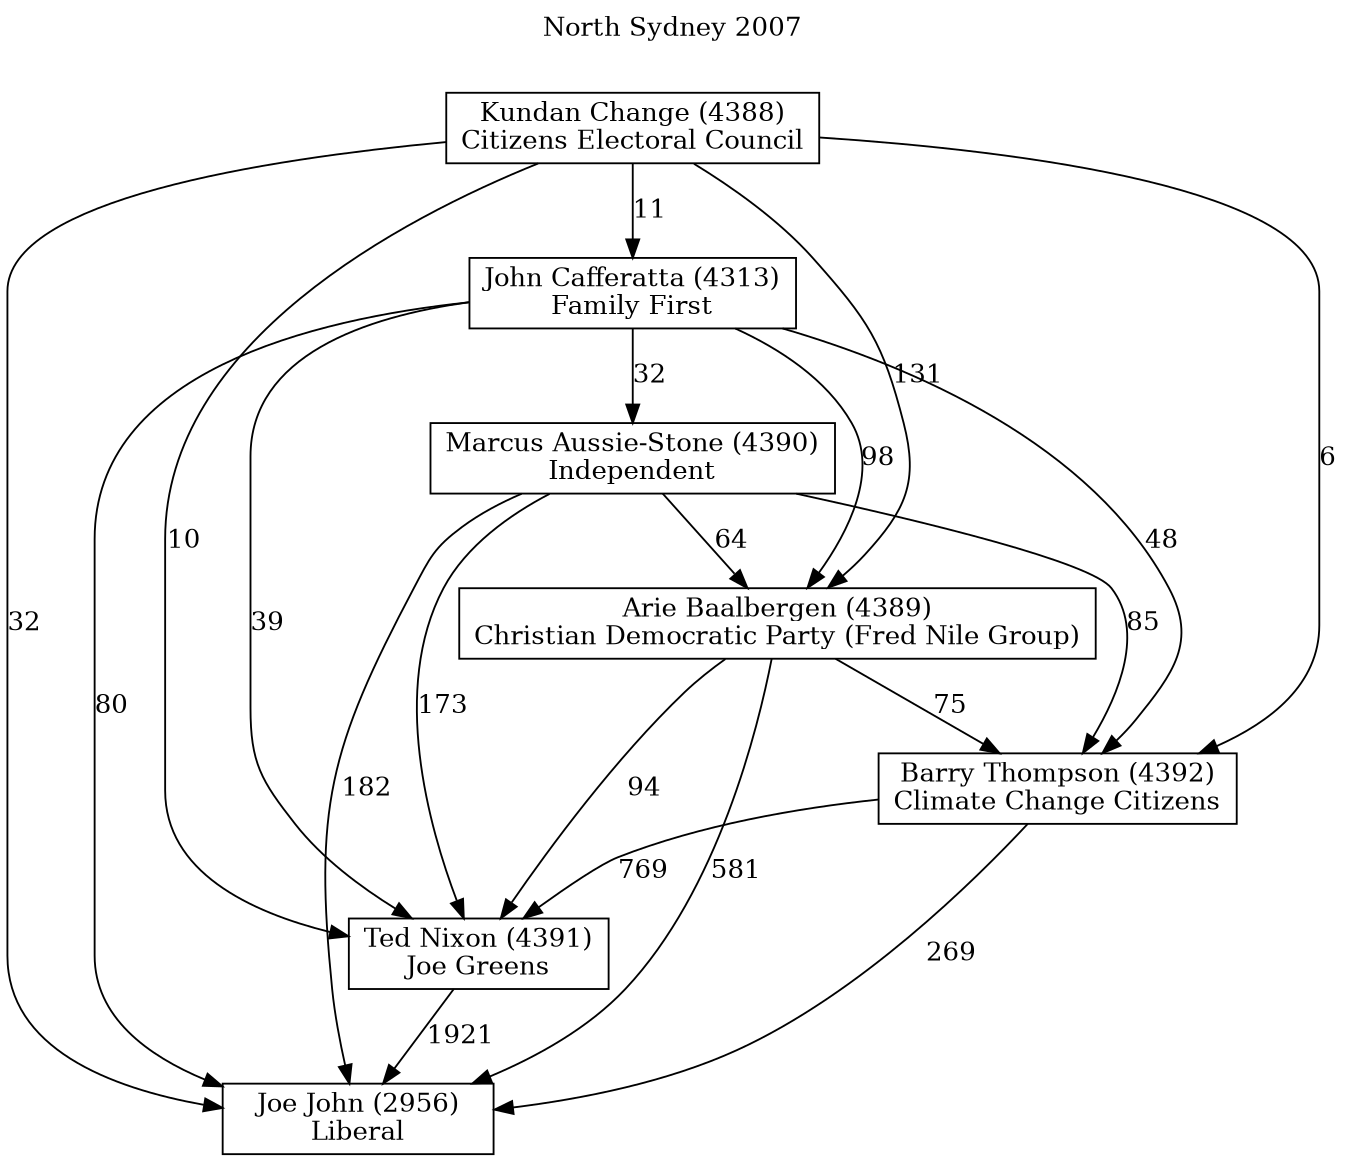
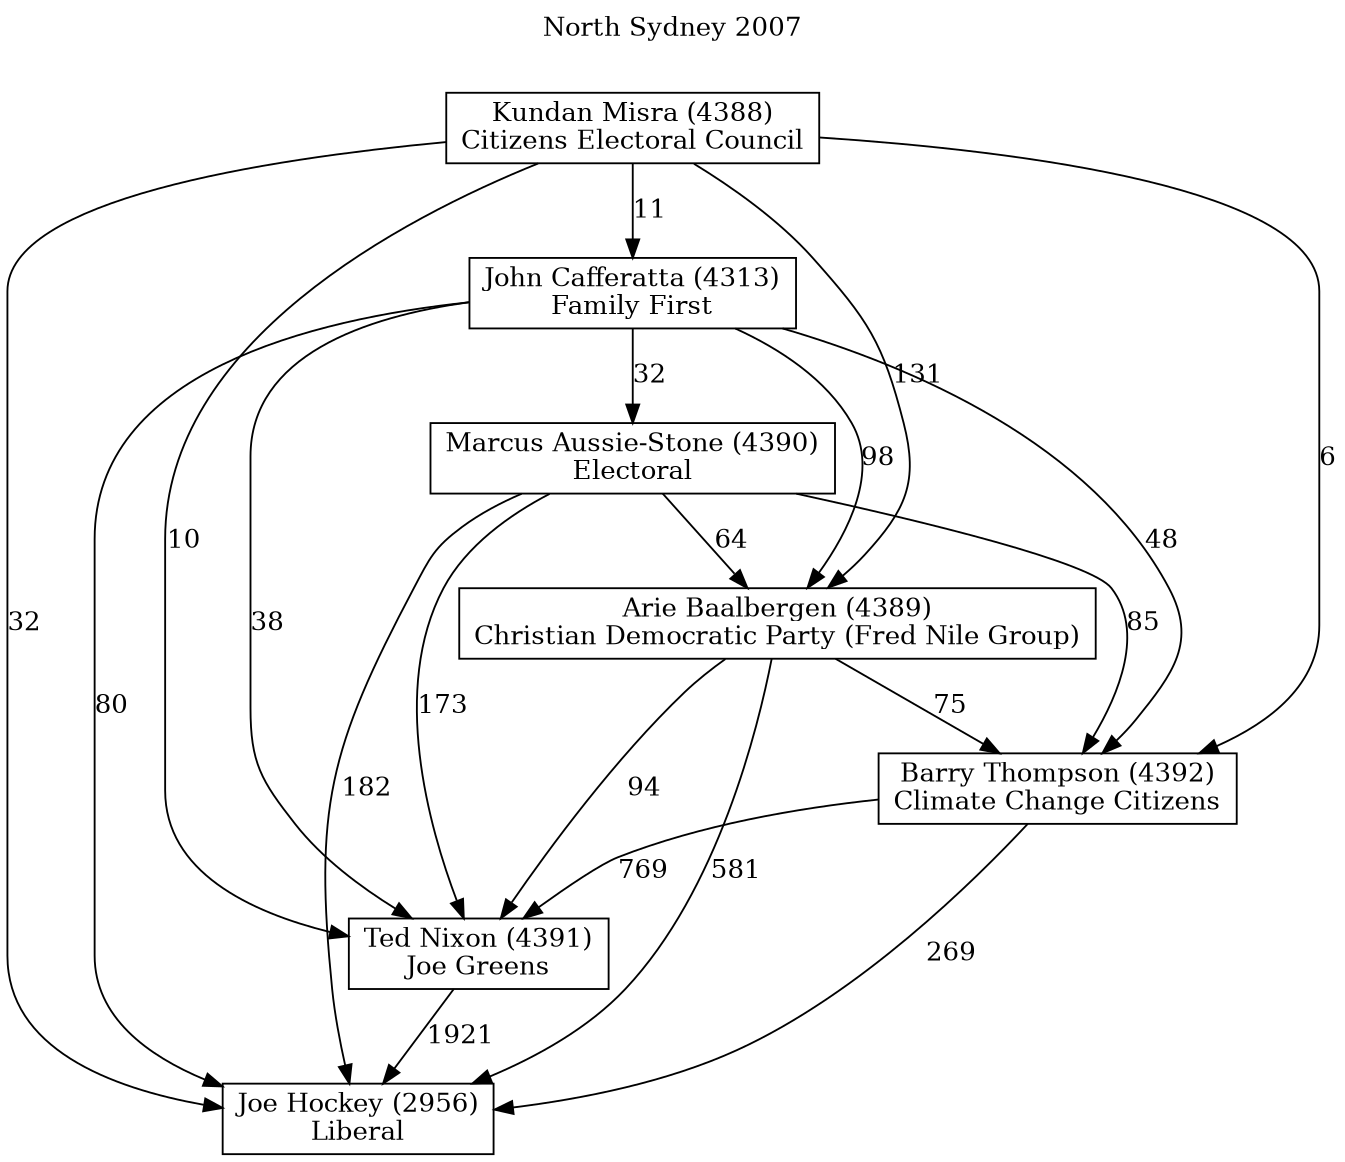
(633, 128) -> (633, 128)
(633, 458) -> (633, 458)
(268, 623) -> (268, 623)
(358, 1119) -> (358, 1119)
